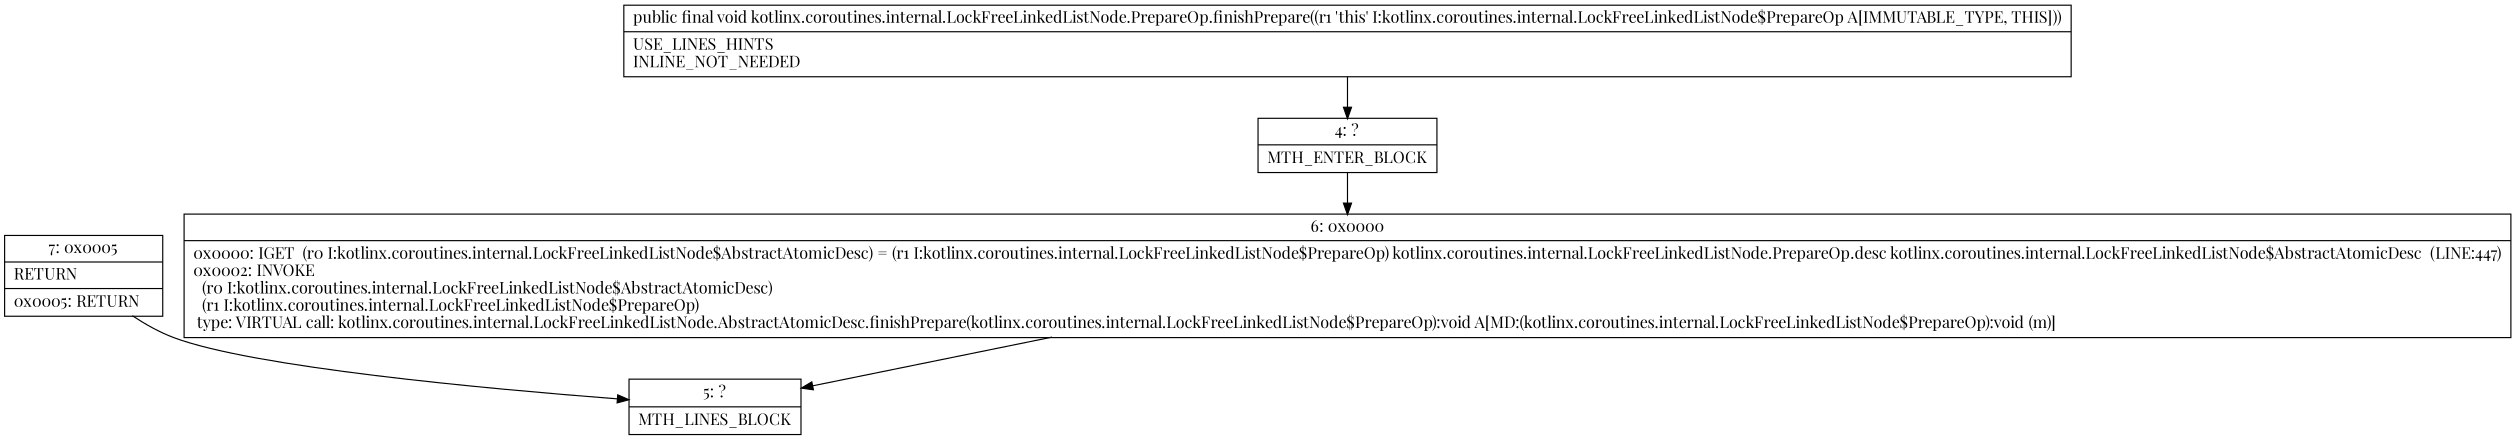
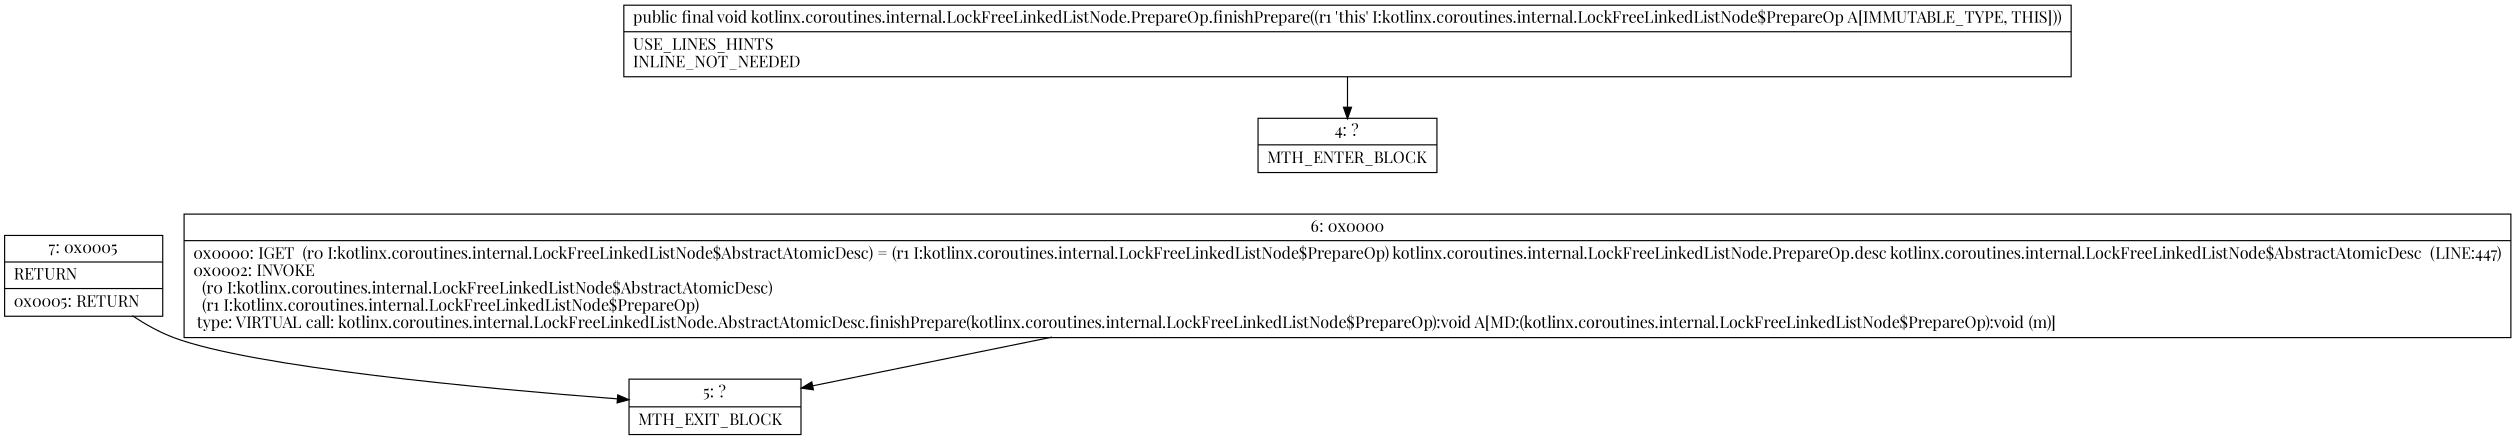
(1347, 188) -> none
(715, 420) -> (710, 420)
